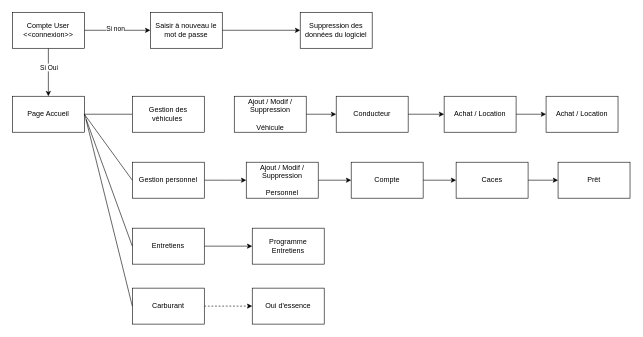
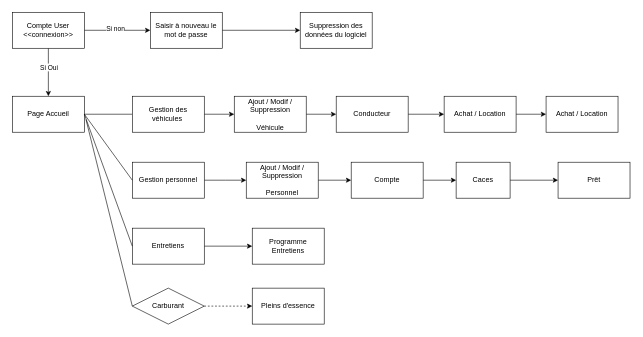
none -> (228, 114)
(492, 180) -> (483, 180)
(168, 306) -> (168, 306)
(288, 306) -> (288, 306)
